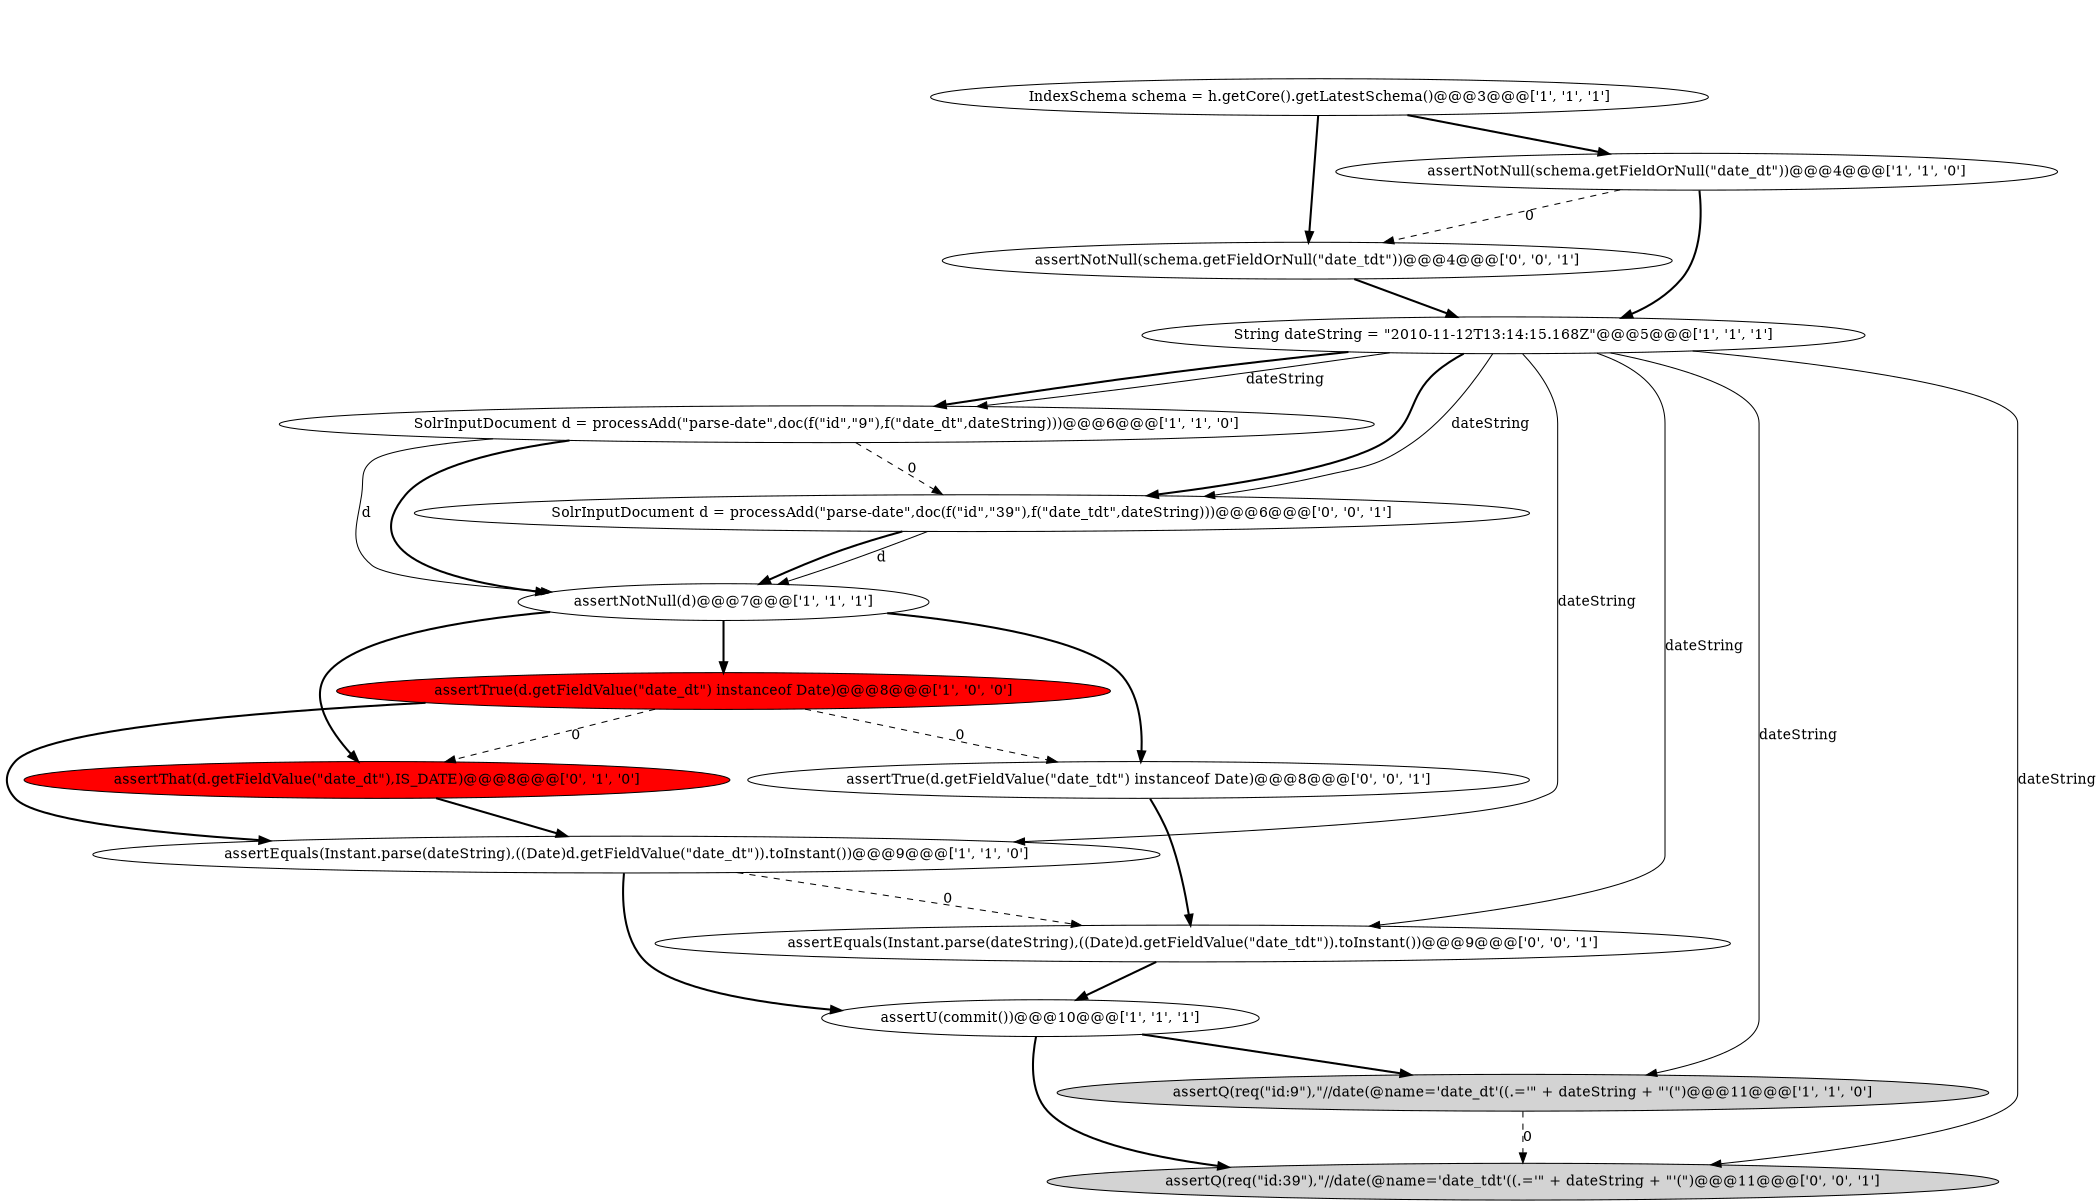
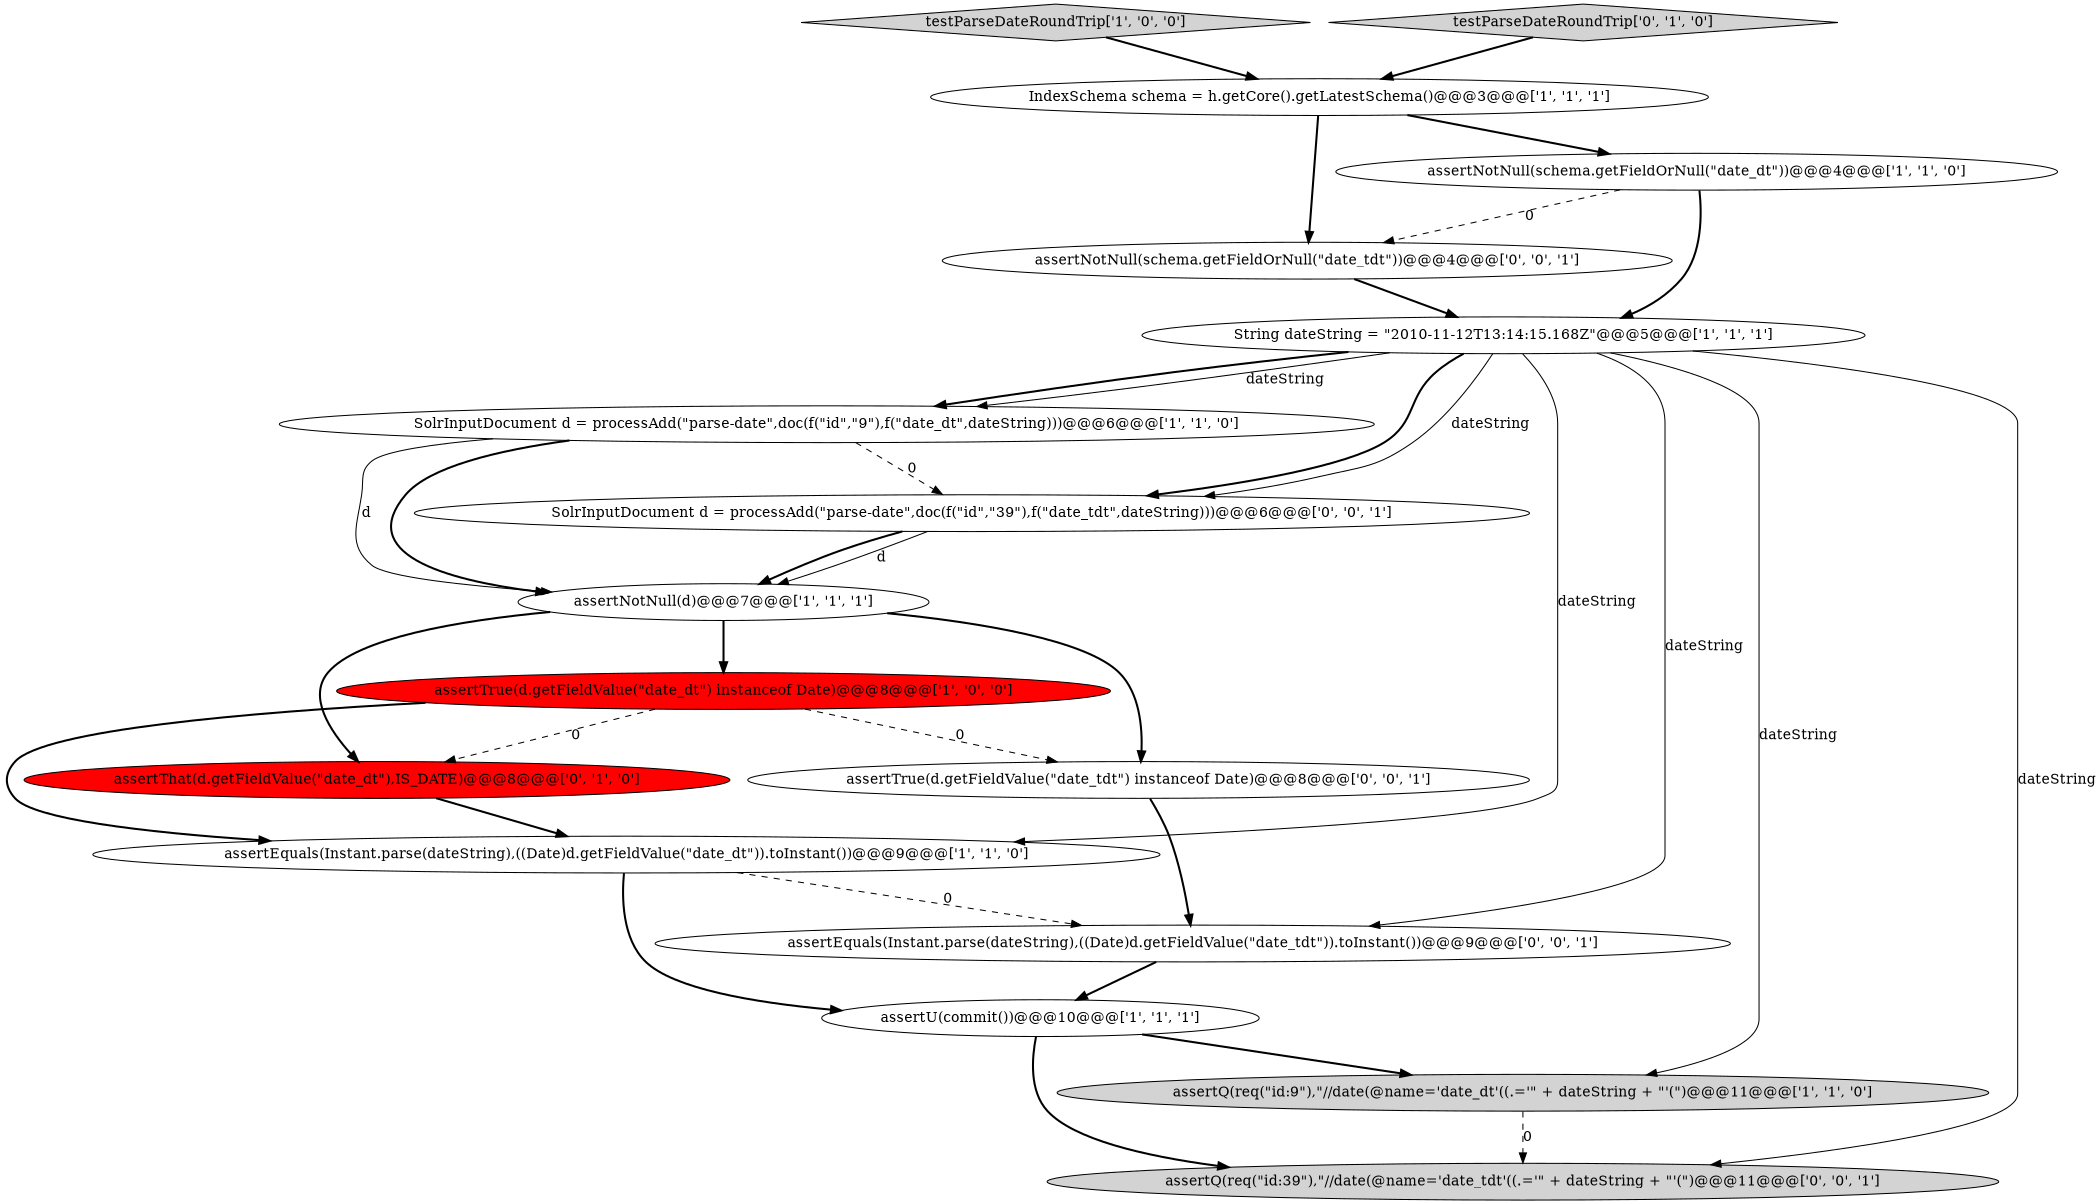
none -> (1056, 22)
none -> (1583, 22)
